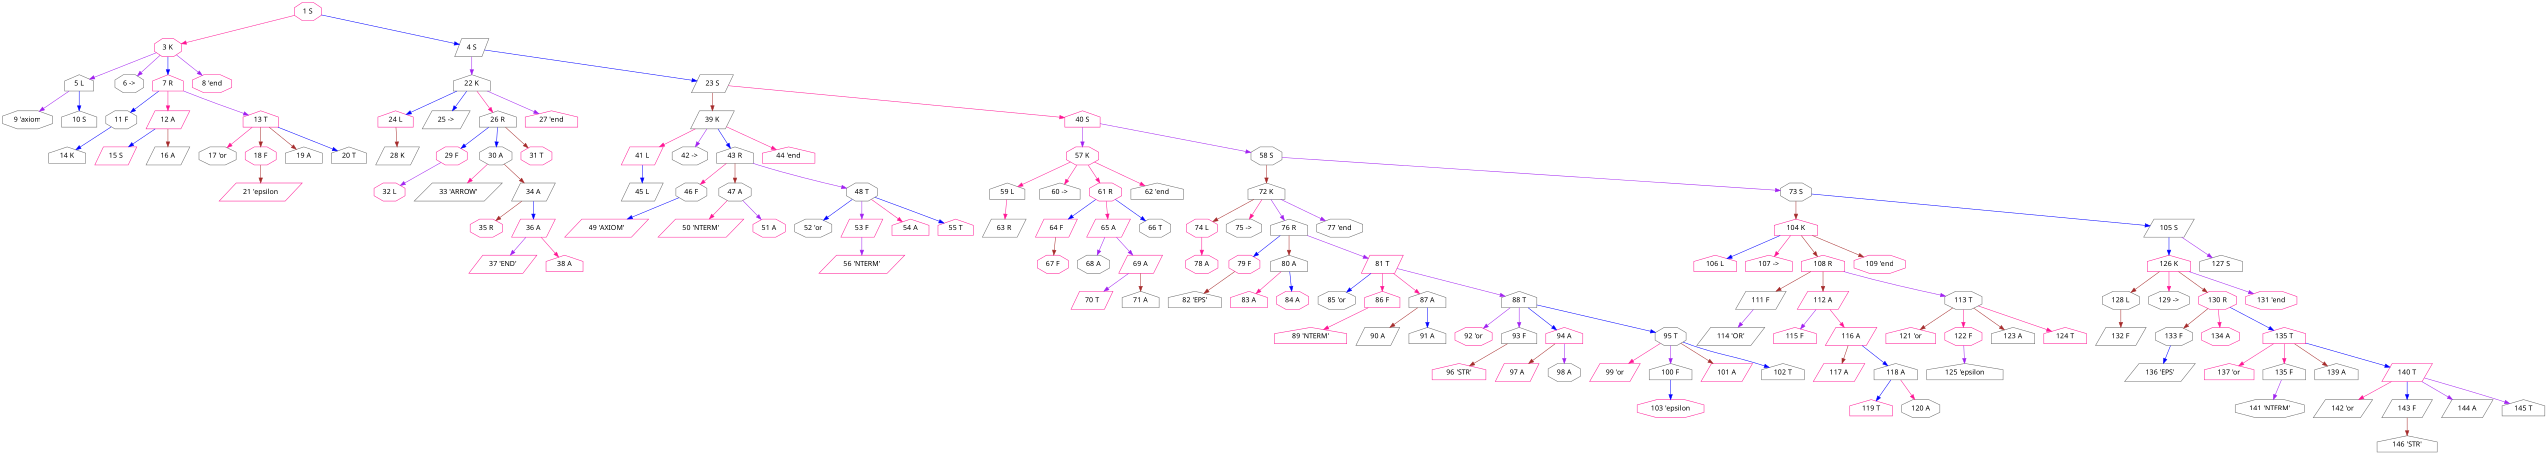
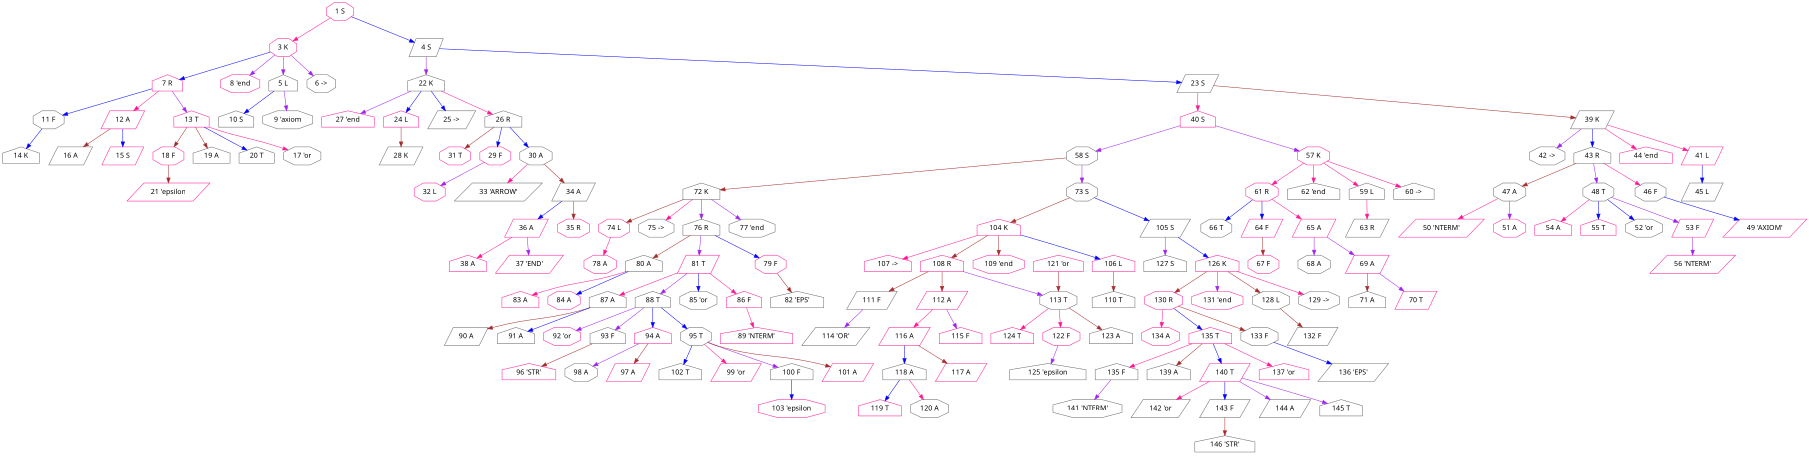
none -> (1114, 300)
(1939, 317) -> (1058, 279)
